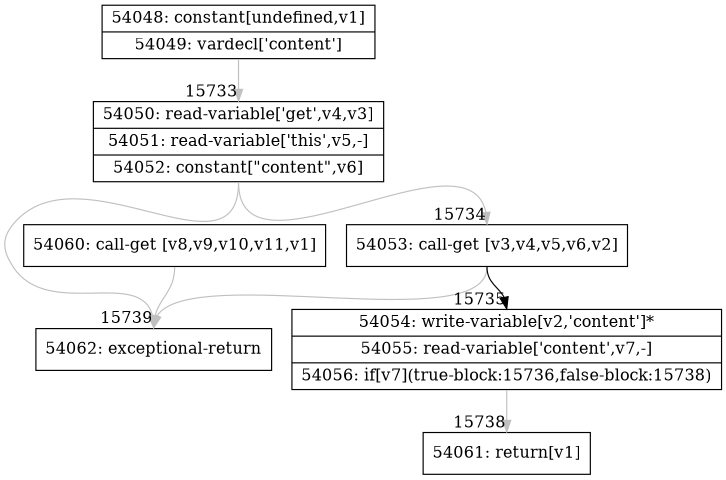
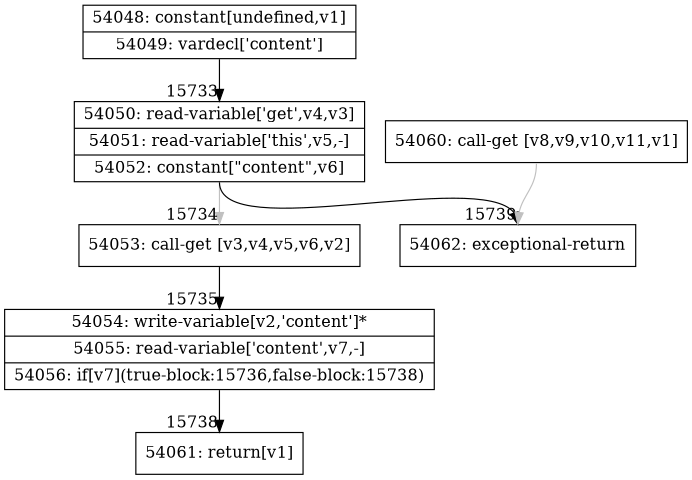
(239, 74) -> (219, 74)
(36, 208) -> (363, 204)
(326, 298) -> none
(507, 405) -> (219, 405)
